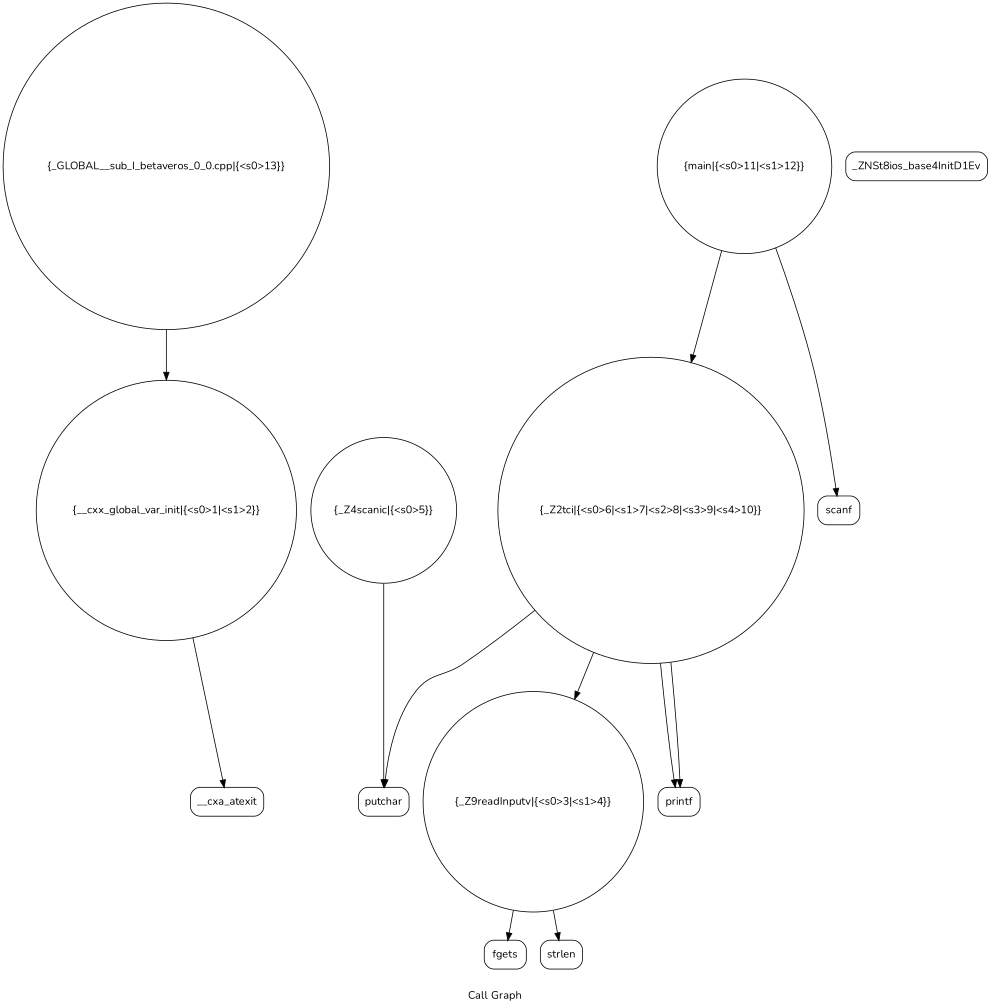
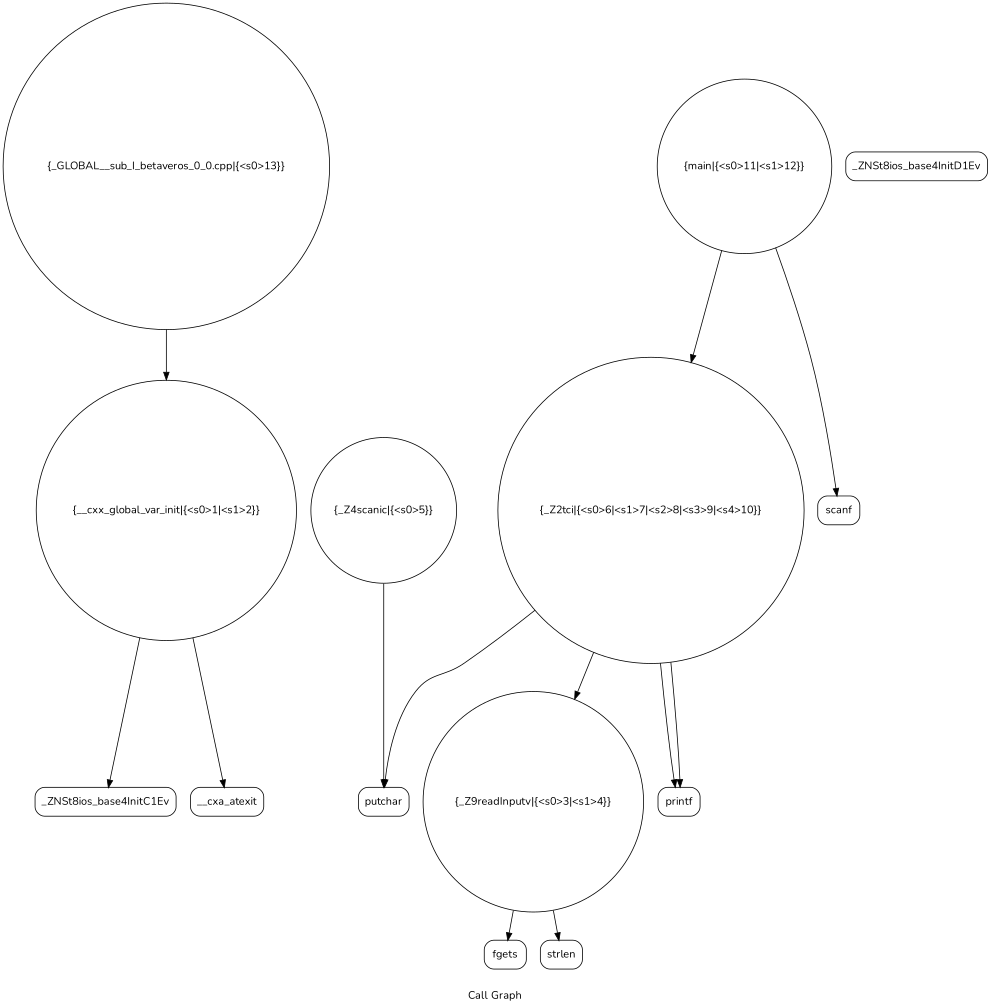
none -> (106, 802)
